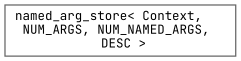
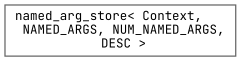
(120, 31) -> (120, 31)
